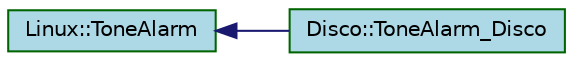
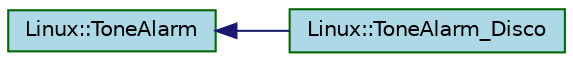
(427, 31) -> (427, 31)
